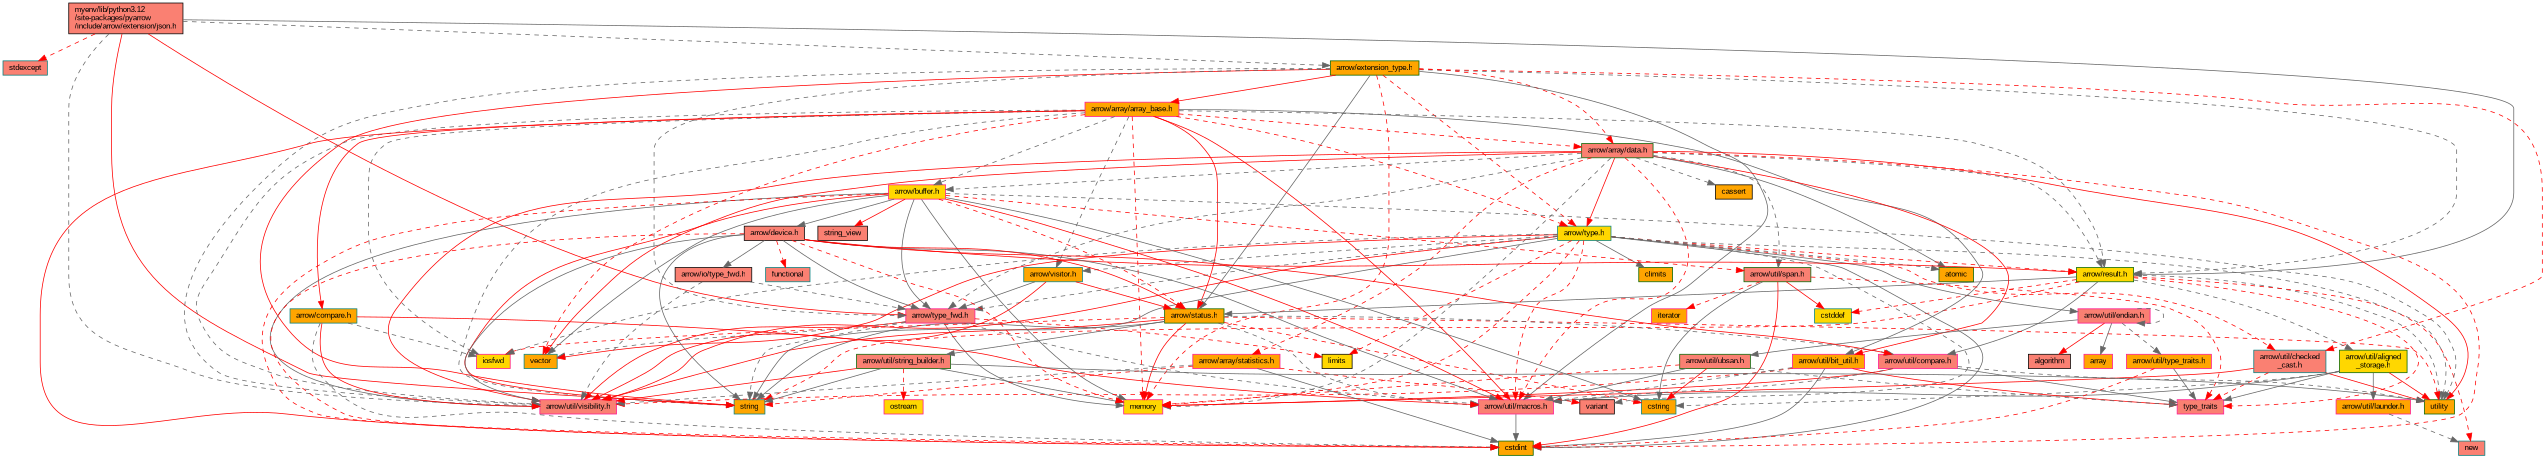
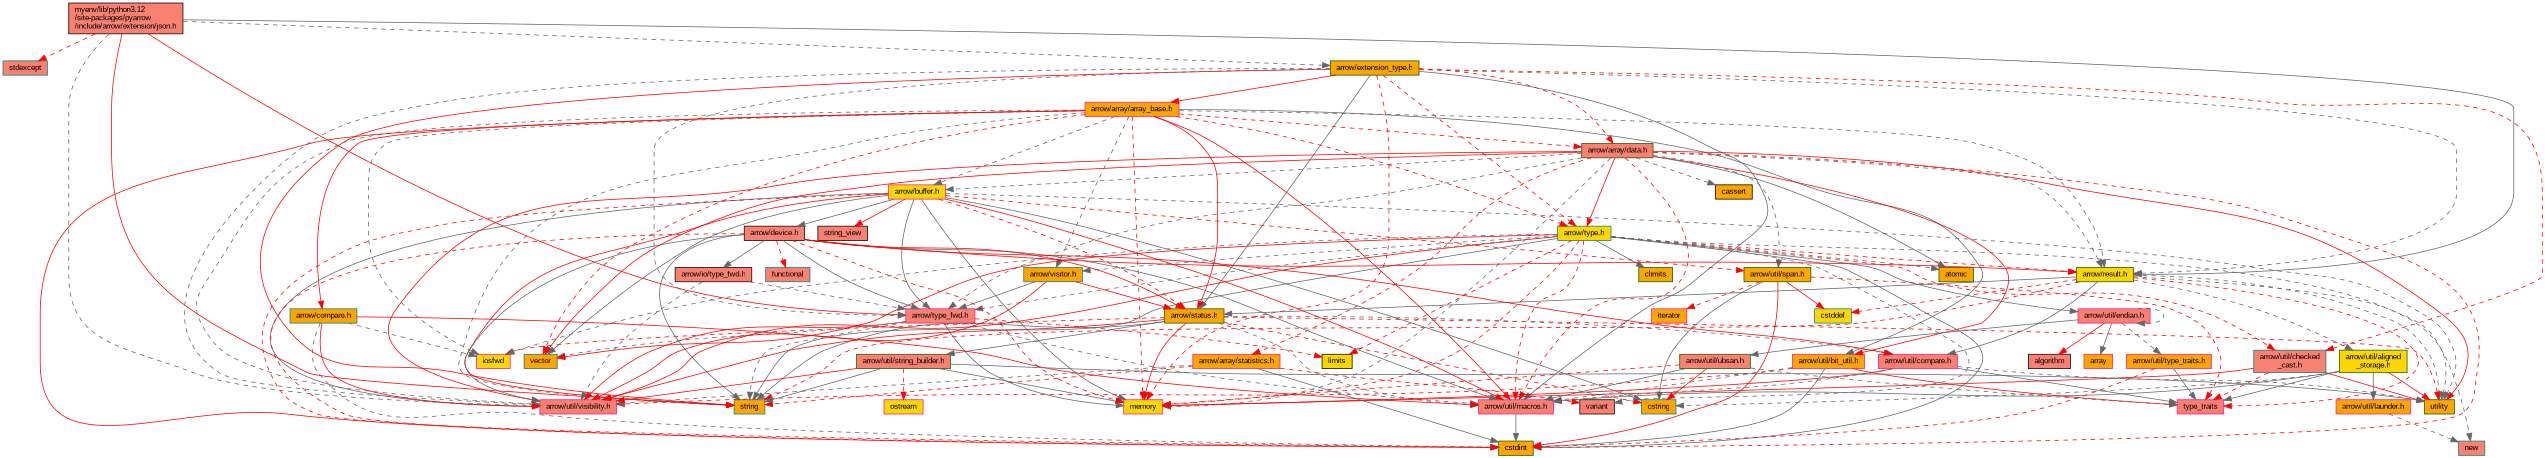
(1777, 275) -> (1777, 275)
(2340, 297) -> (2340, 297)
